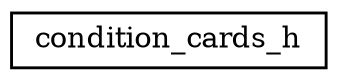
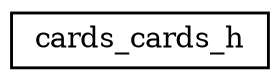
(169, 40) -> (140, 40)
